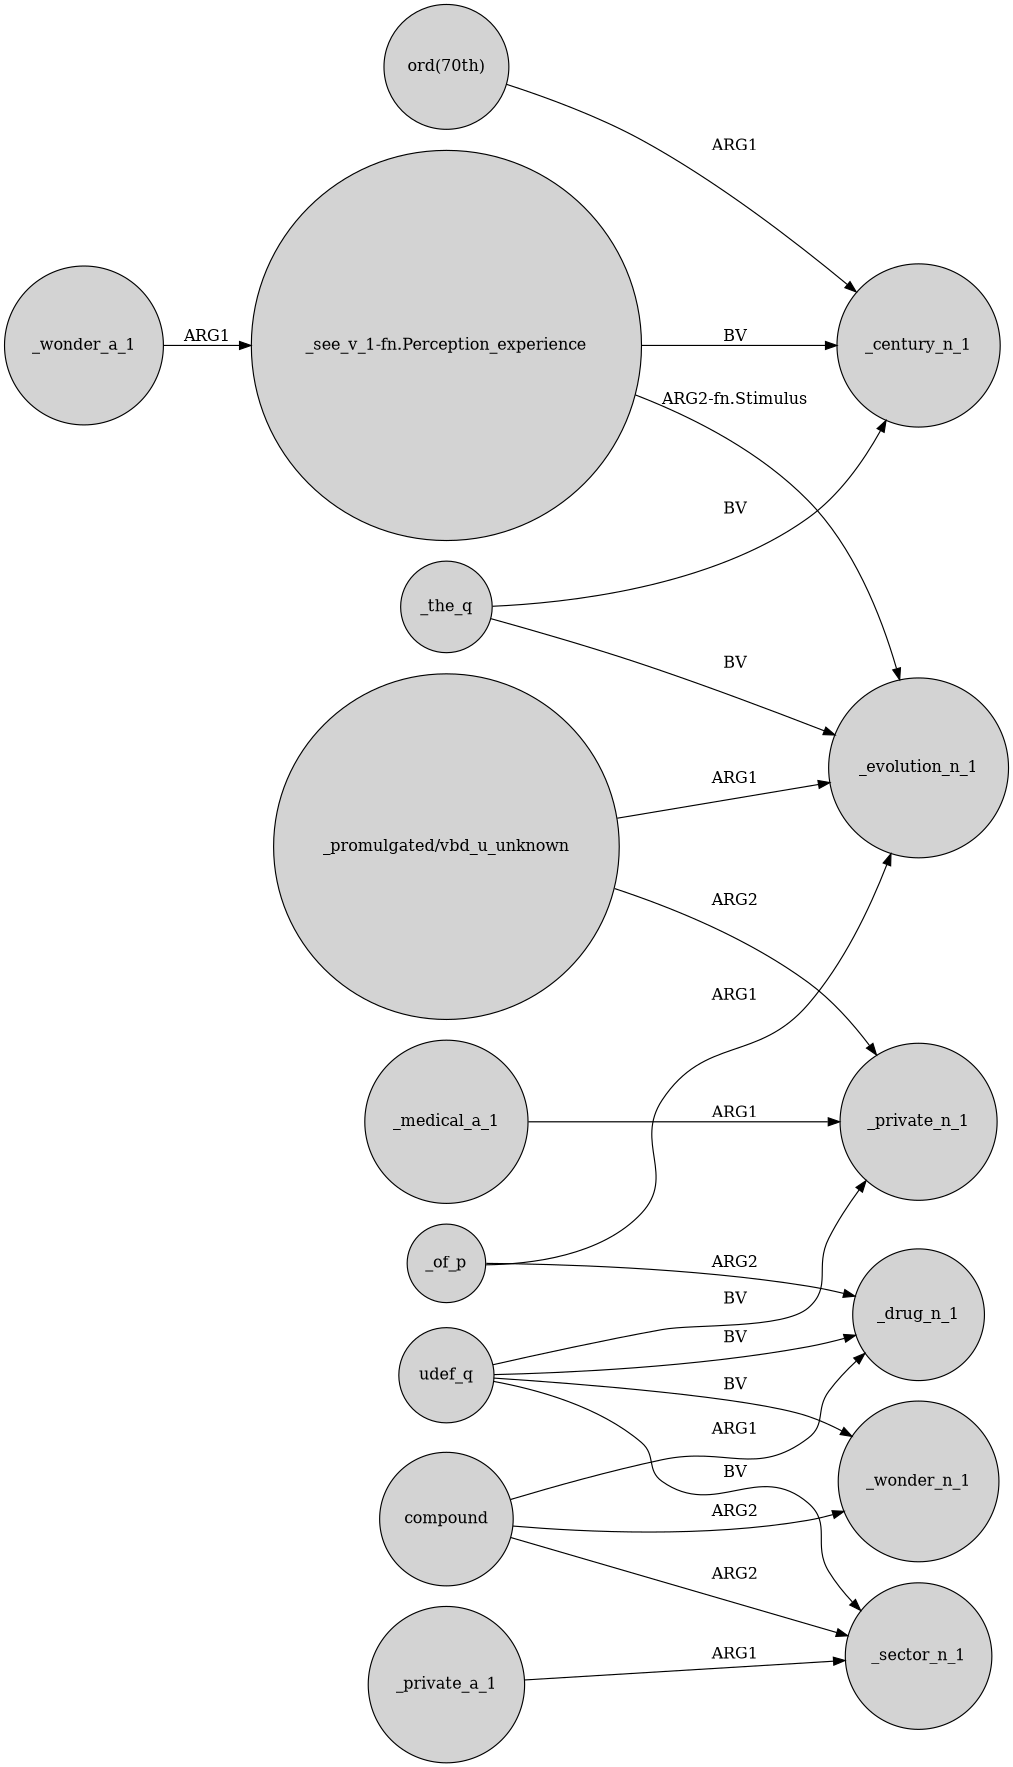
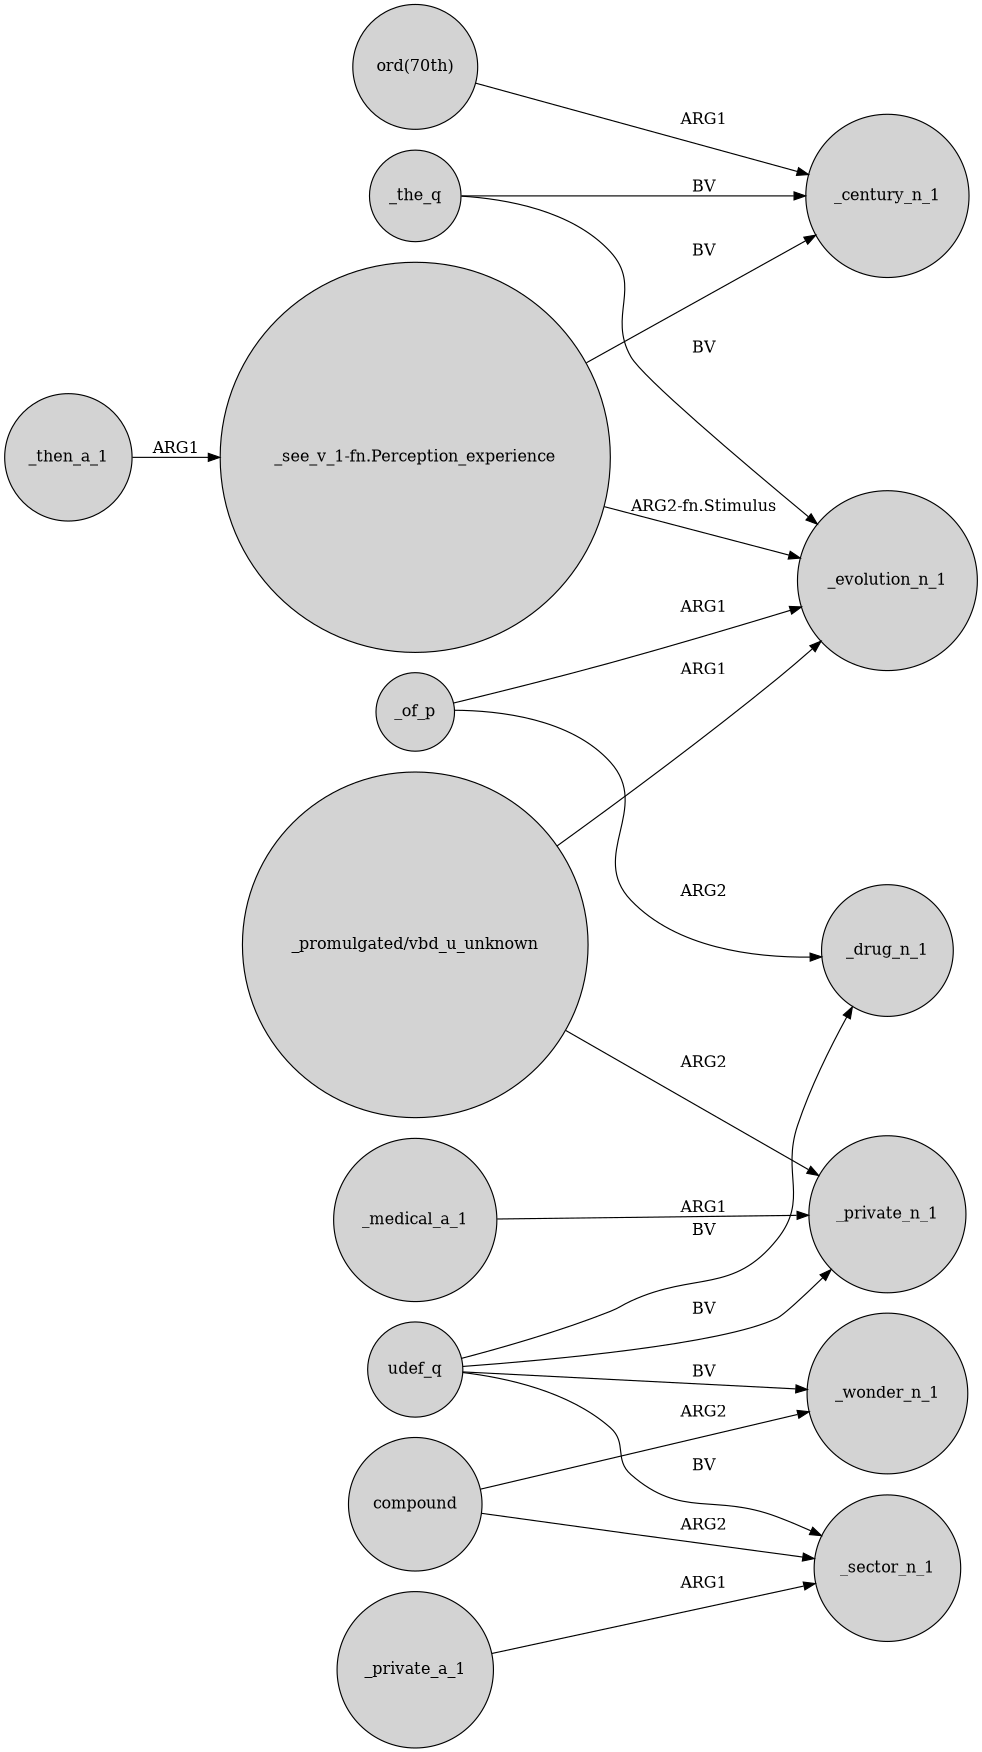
(84, 345) -> (68, 457)
(706, 1456) -> none
